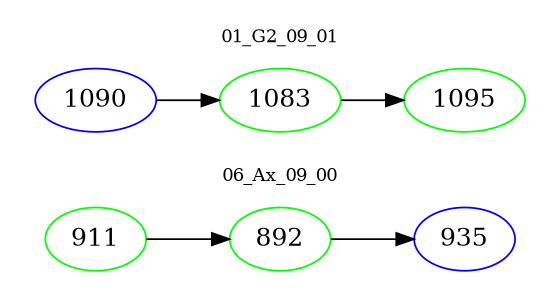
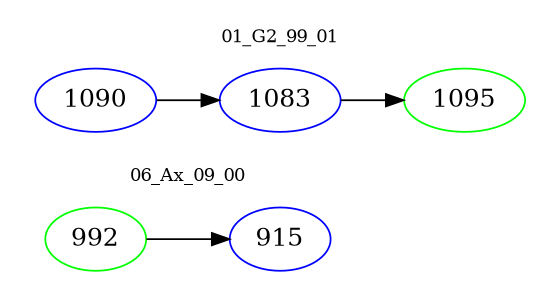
(280, 38) -> (280, 38)
(280, 100) -> (280, 100)
(96, 239) -> none
(280, 239) -> (96, 239)
(465, 239) -> (280, 239)
